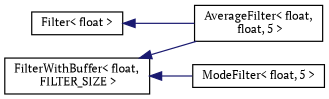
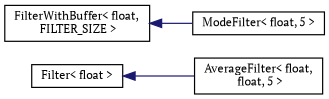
(174, 48) -> none
